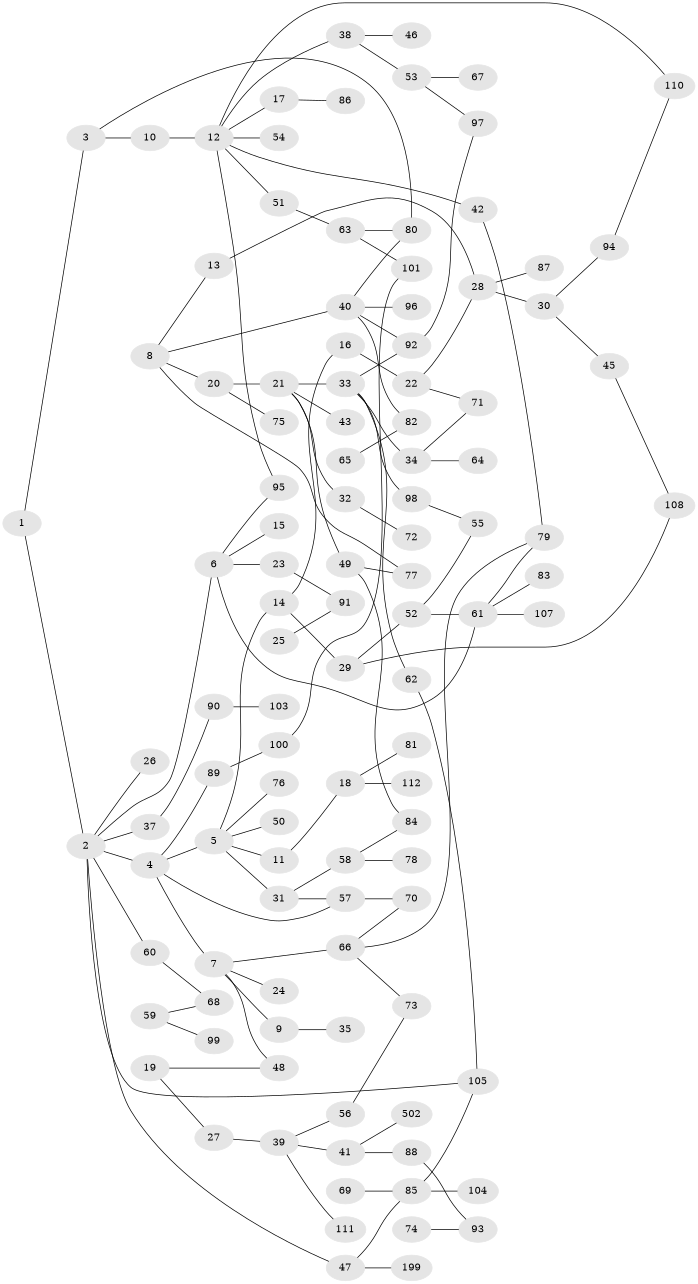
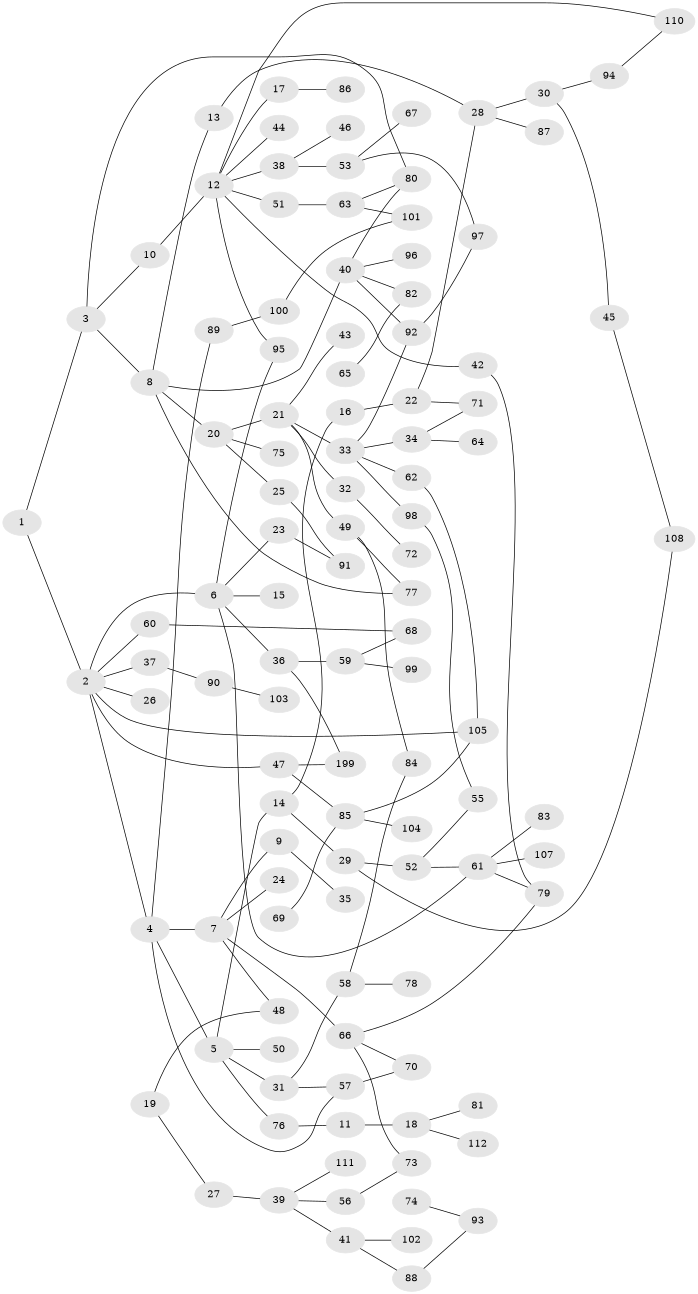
(279, 138) -> (279, 128)
none -> (118, 351)
none -> (247, 463)
none -> (279, 661)
(247, 851) -> (310, 1126)
(412, 1114) -> (412, 1240)
